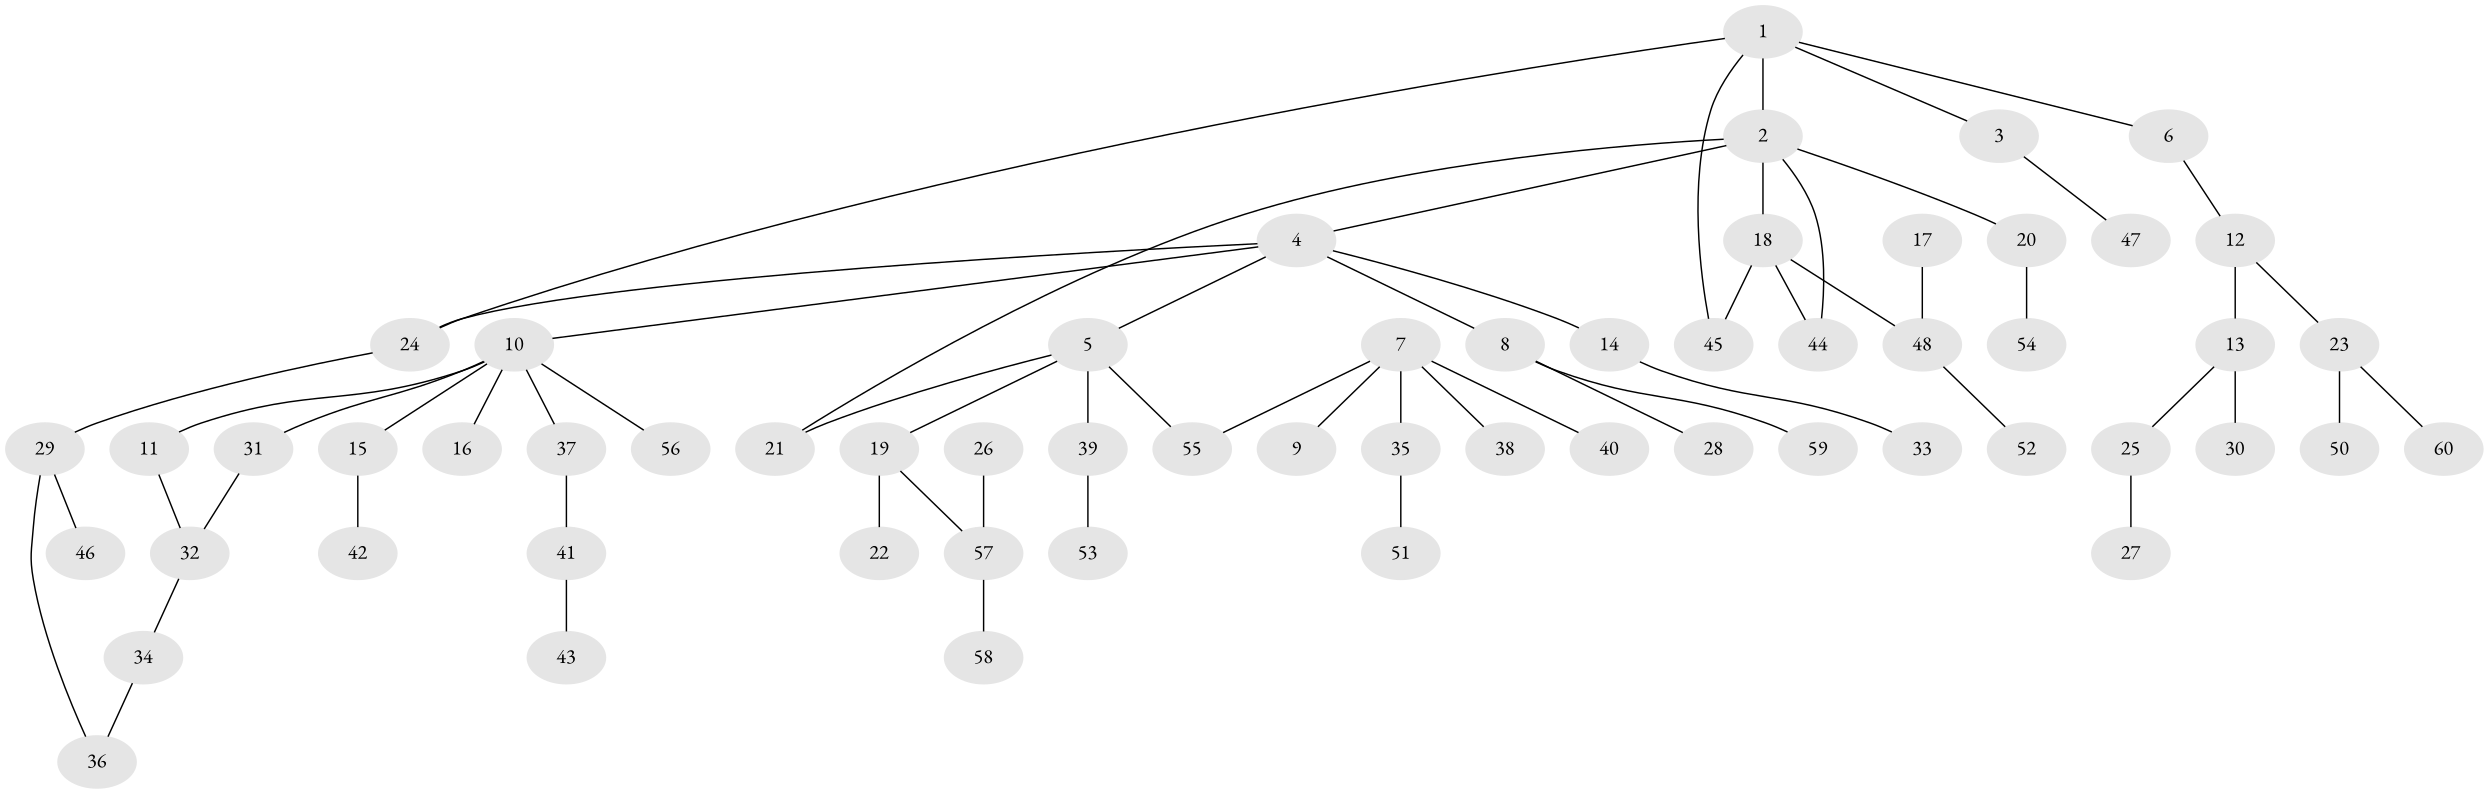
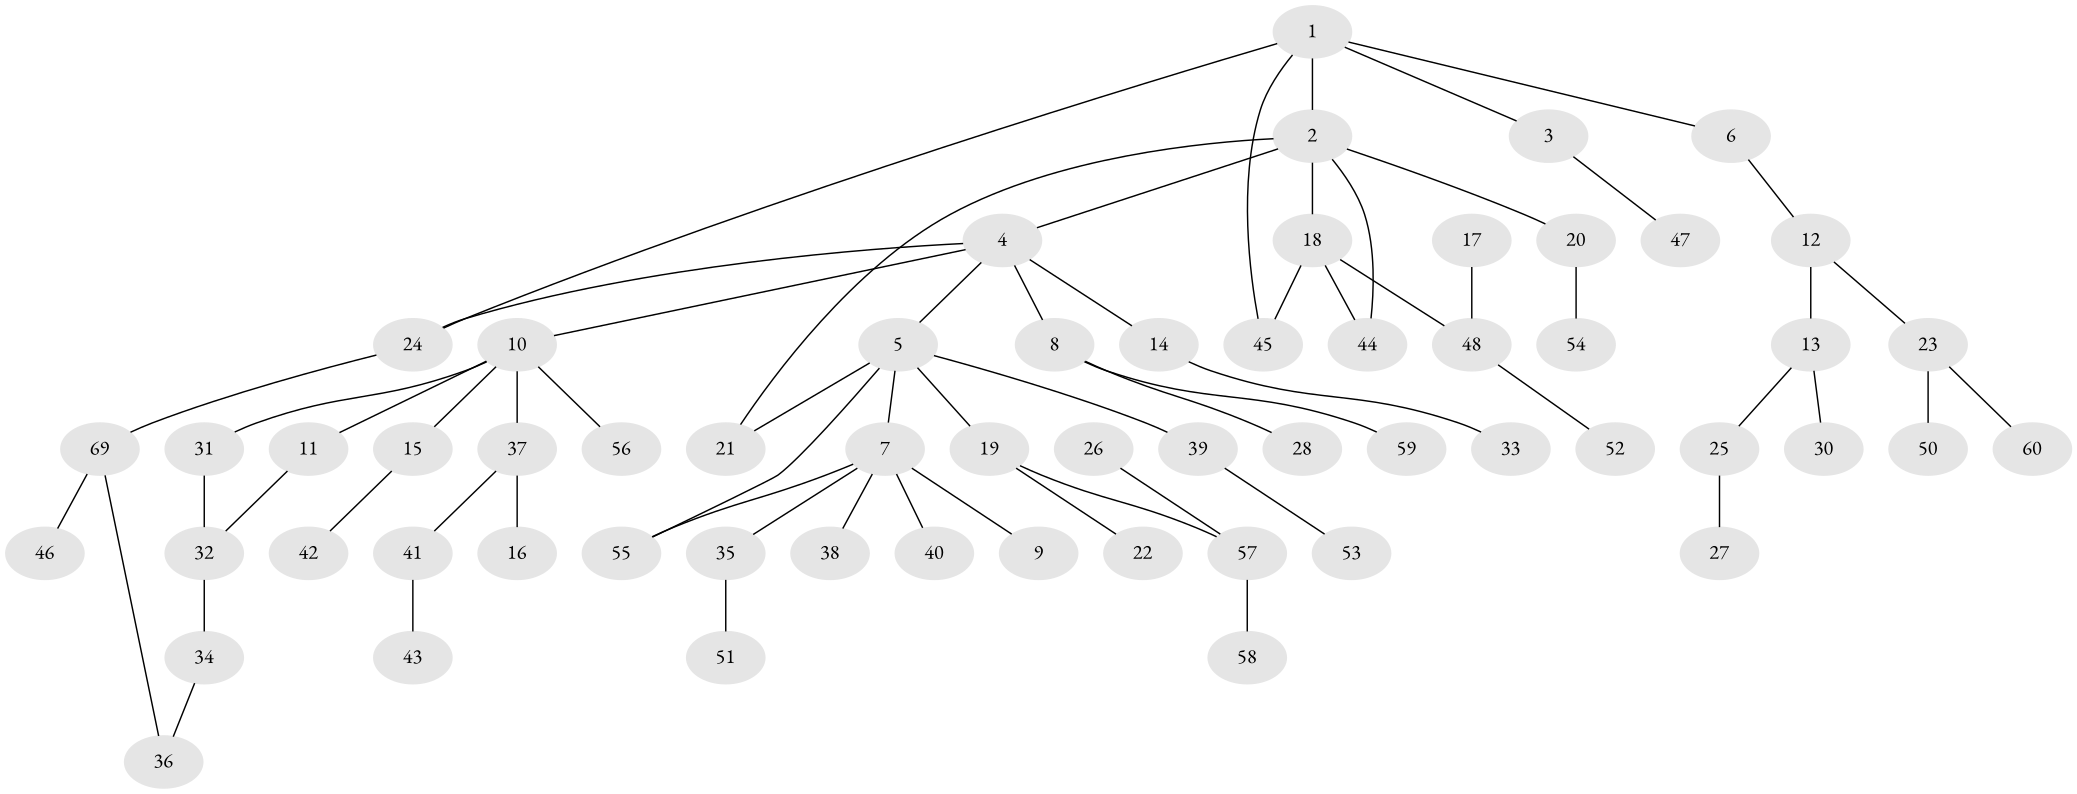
(488, 397) -> (517, 501)
none -> (892, 397)
(45, 449) -> (100, 449)
